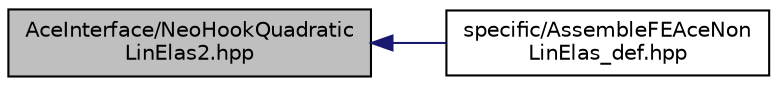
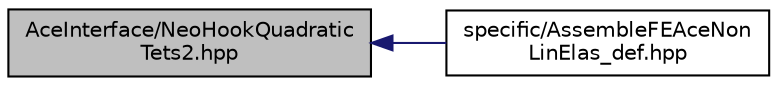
(190, 43) -> (190, 43)
